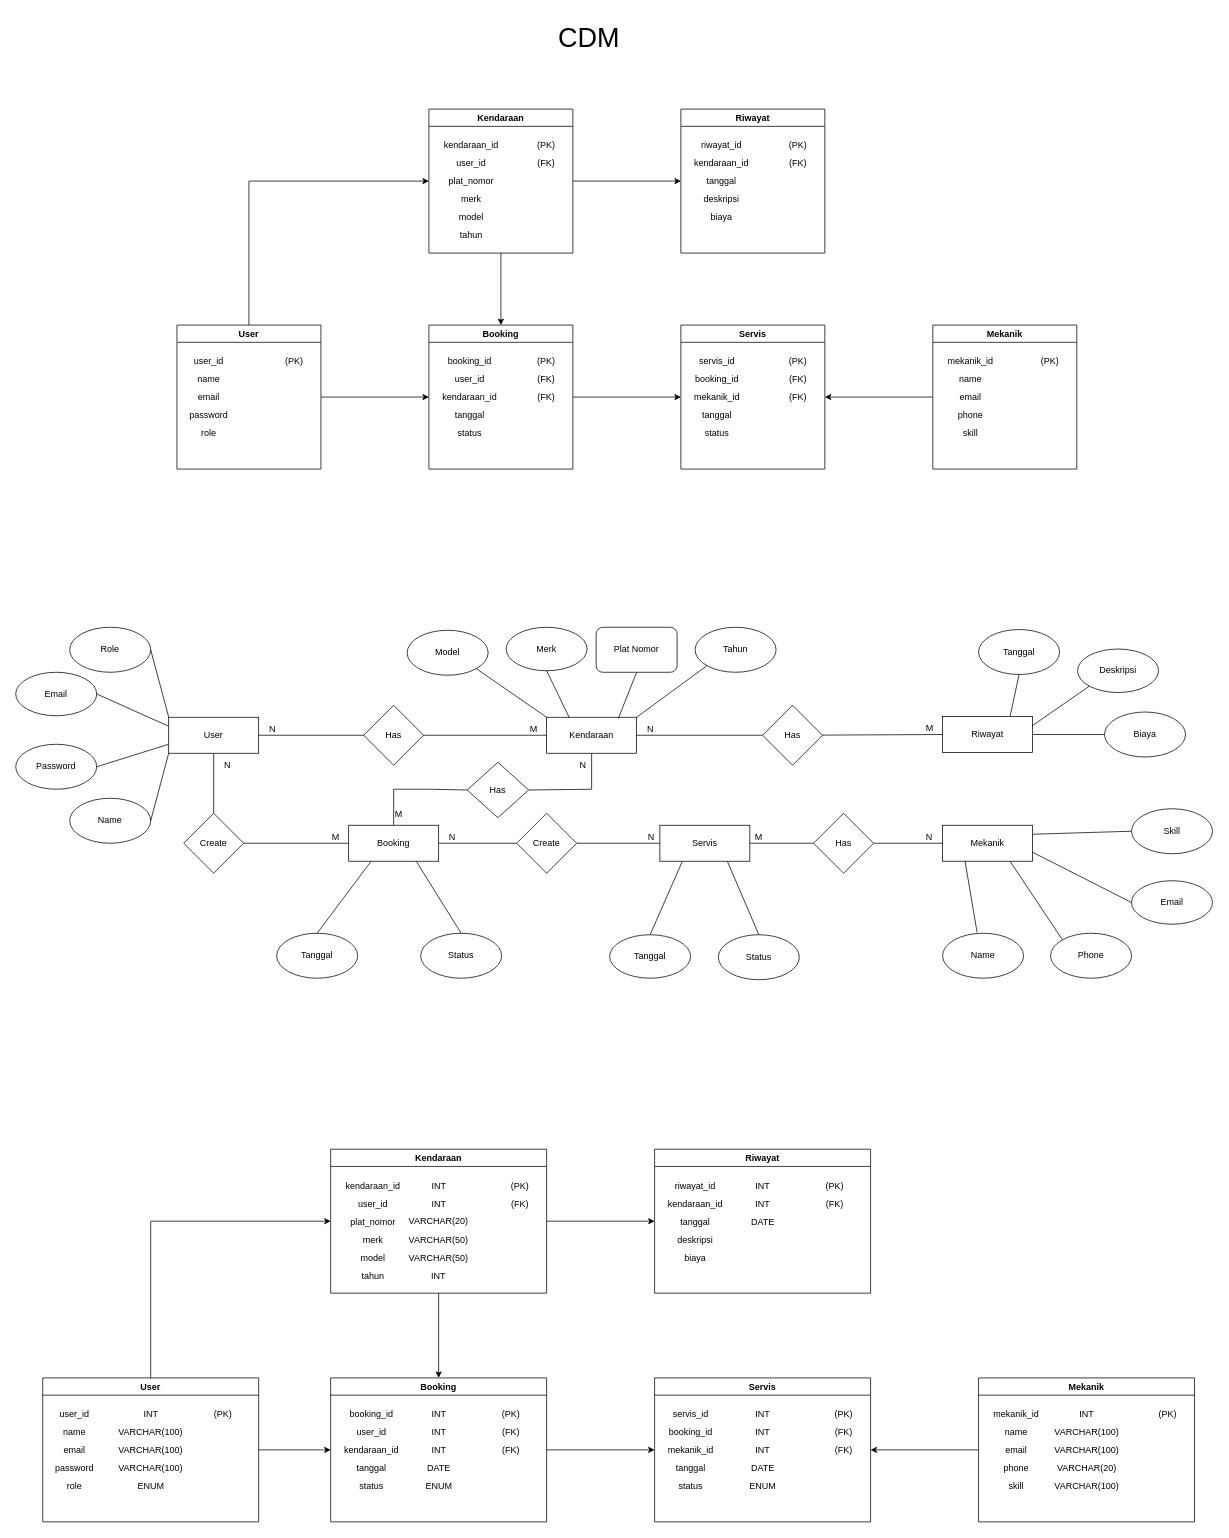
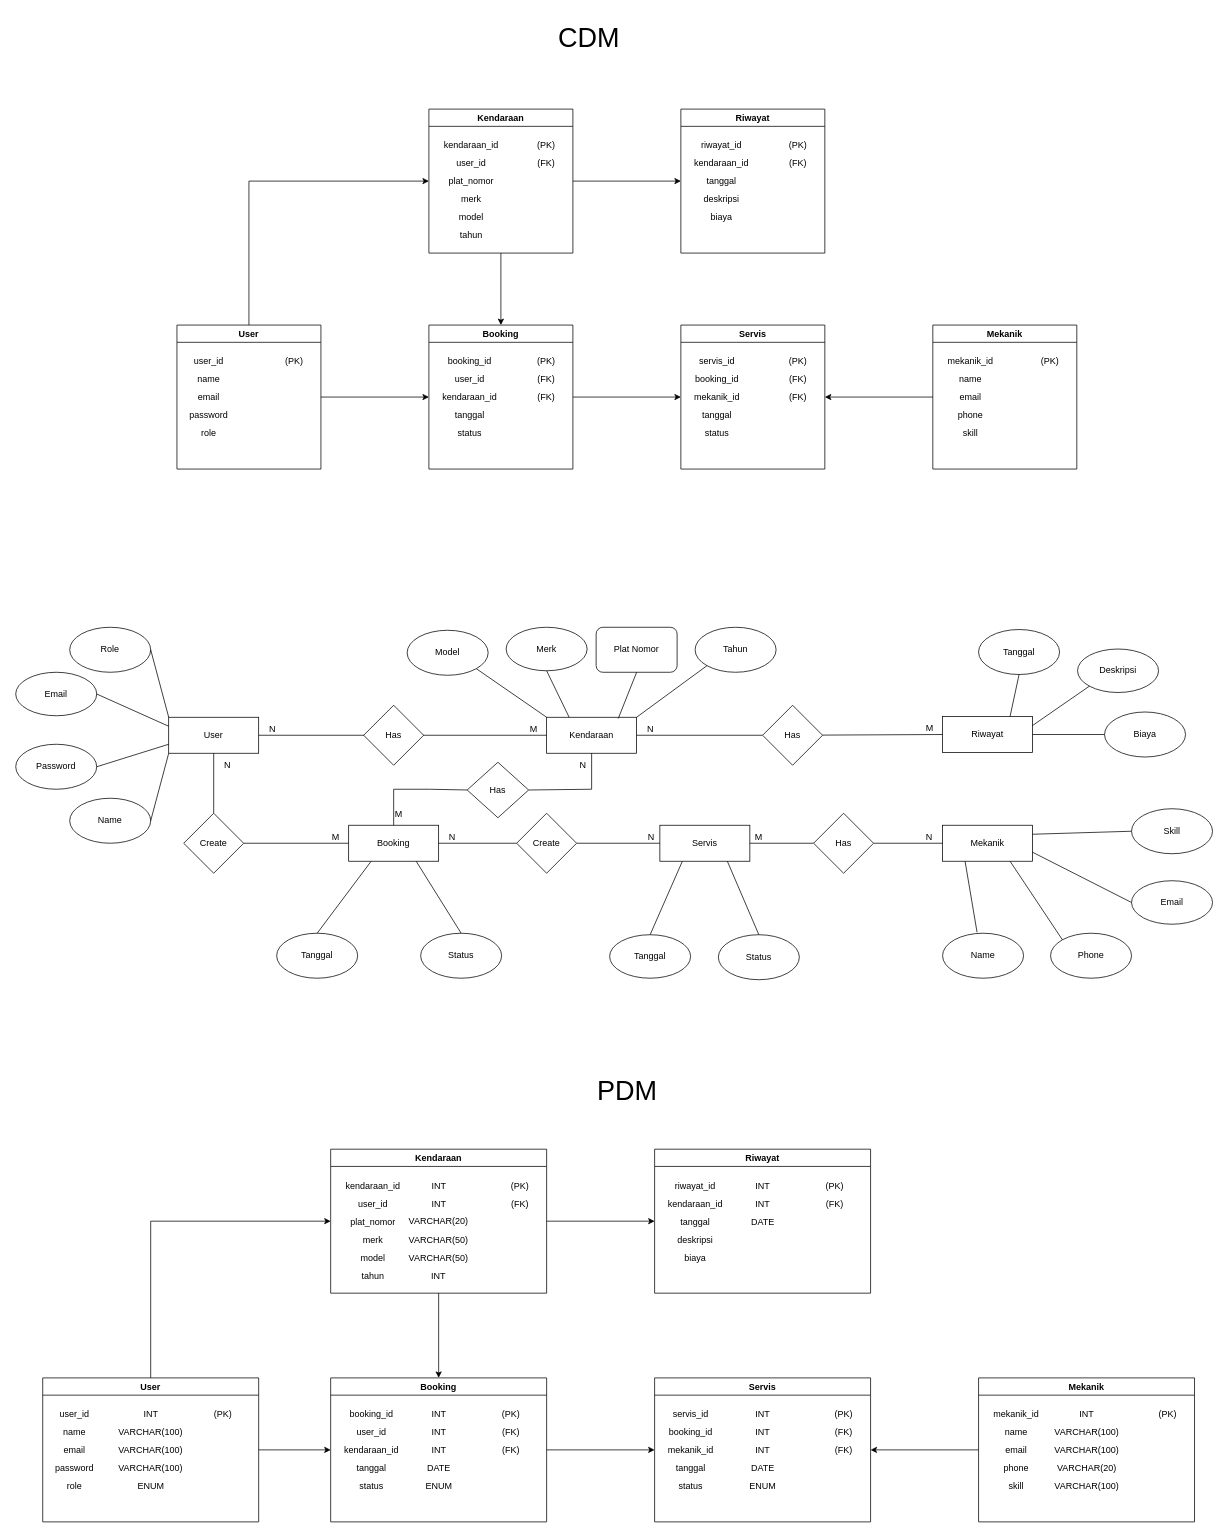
none -> (627, 1091)
